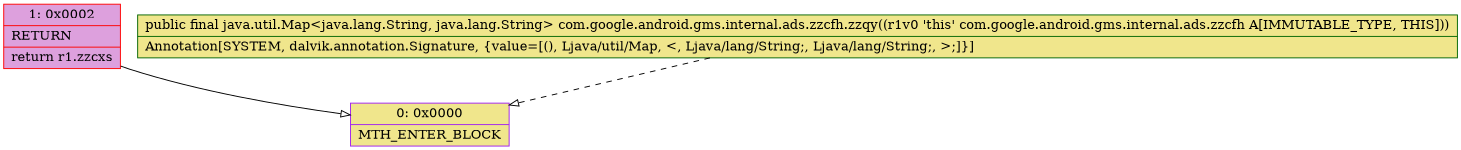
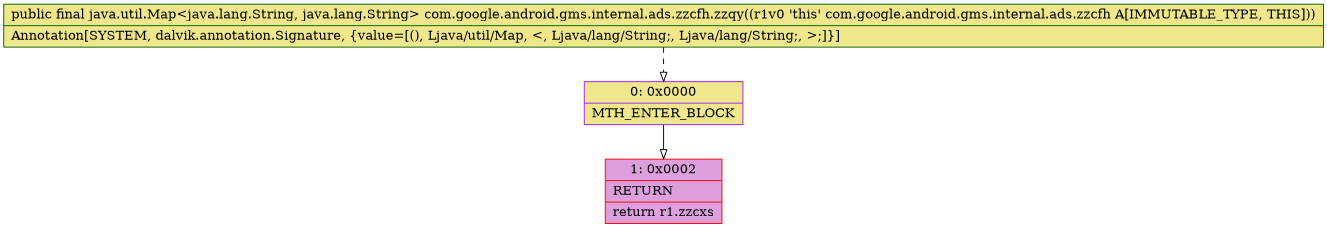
(230, 95) -> (664, 137)
